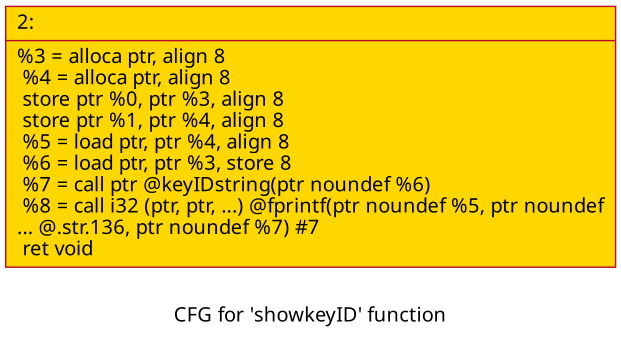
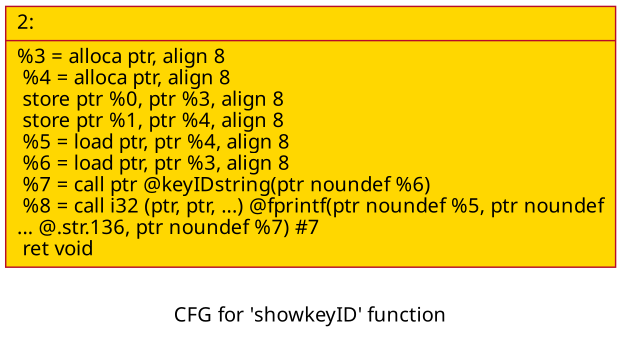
(155, 164) -> (154, 164)
